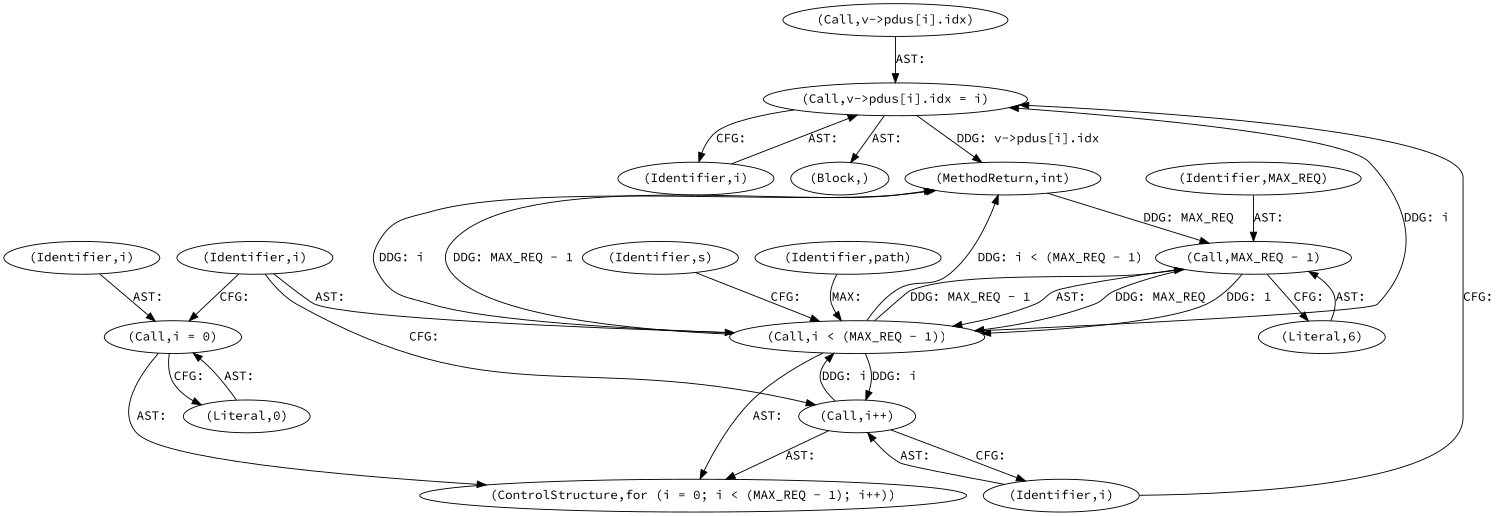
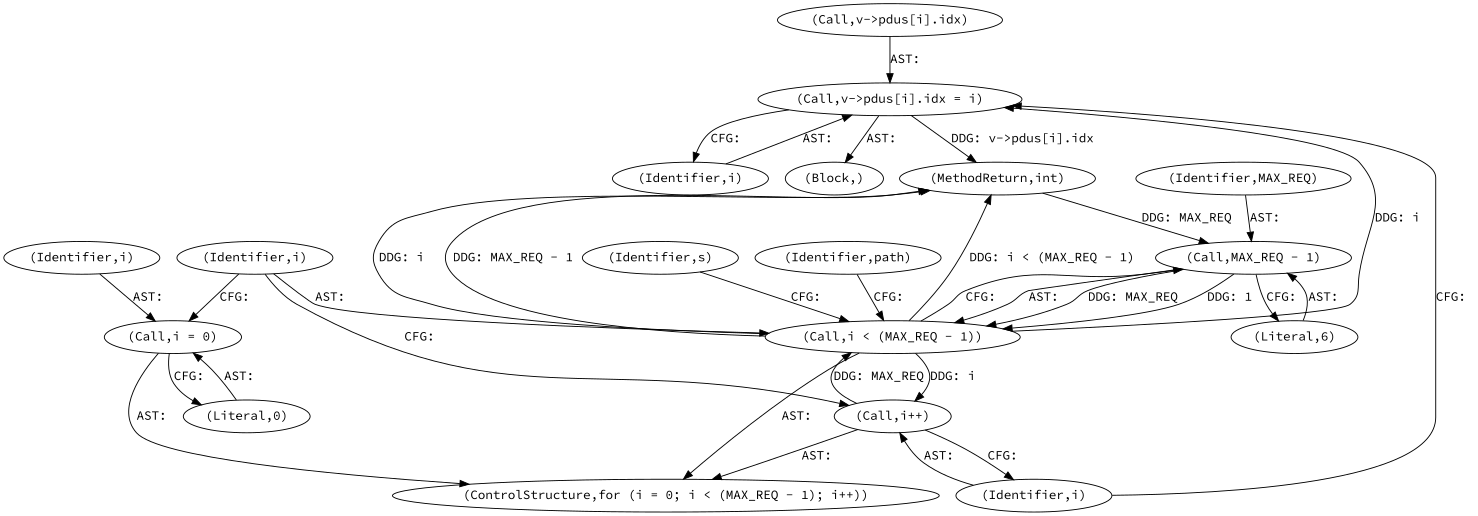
(851, 297) -> (893, 297)
(971, 297) -> (985, 297)
(844, 377) -> (879, 377)
